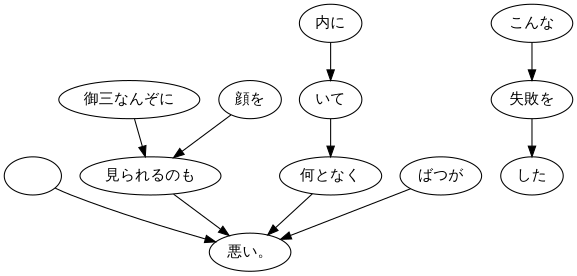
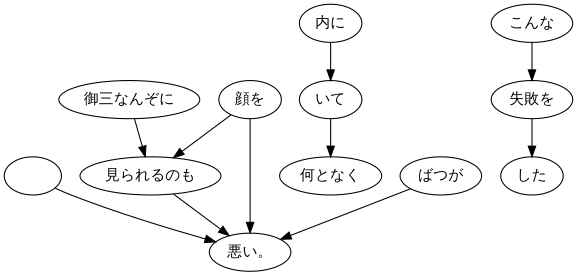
(294, 211) -> (250, 170)
